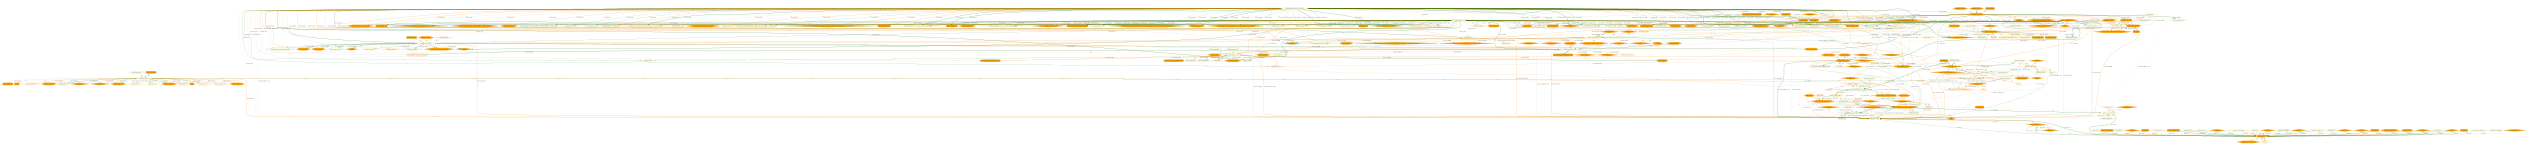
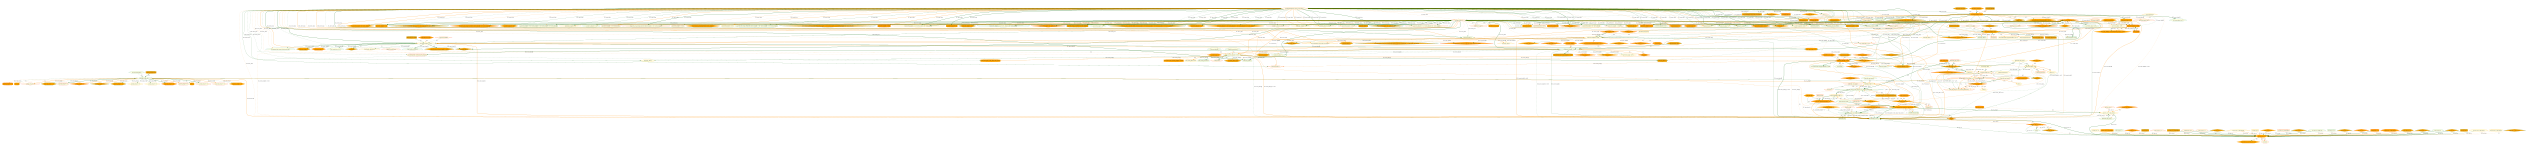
none -> (1644, 55)
